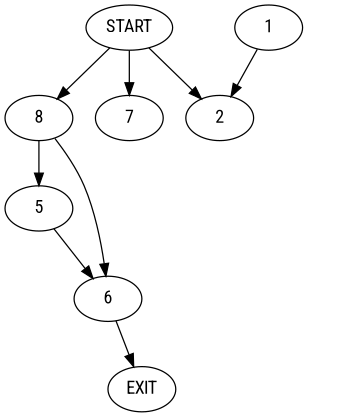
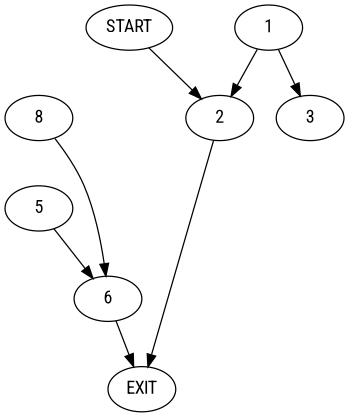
(88, 69) -> none
(129, 118) -> none
none -> (310, 118)
(39, 157) -> none
none -> (183, 247)
